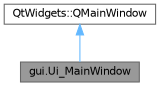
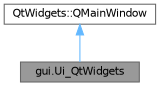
(80, 72) -> (80, 72)
